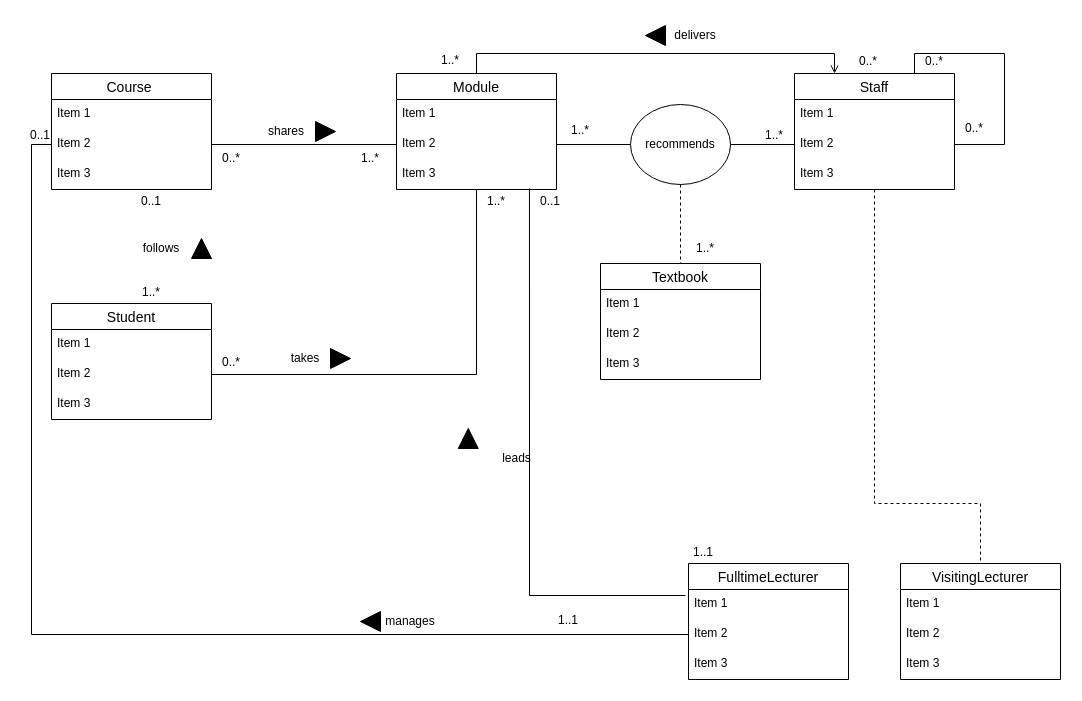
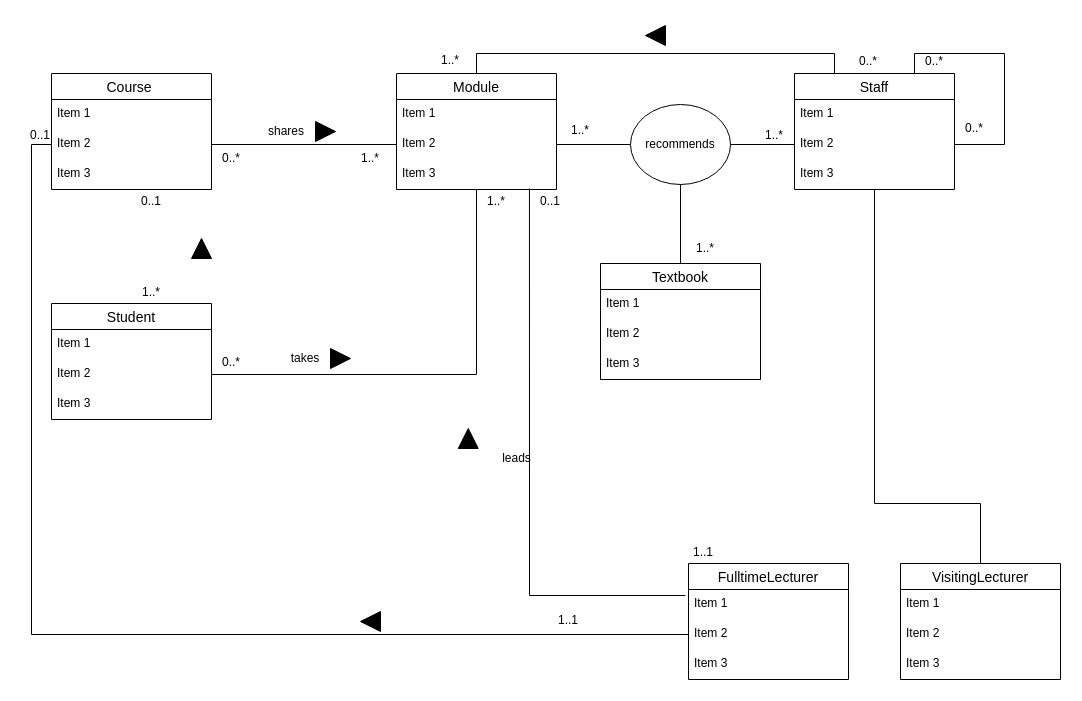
(696, 36) -> none
(835, 68) -> (835, 69)
(681, 225) -> (681, 225)
(162, 249) -> none
(875, 431) -> (875, 431)
(411, 622) -> none
